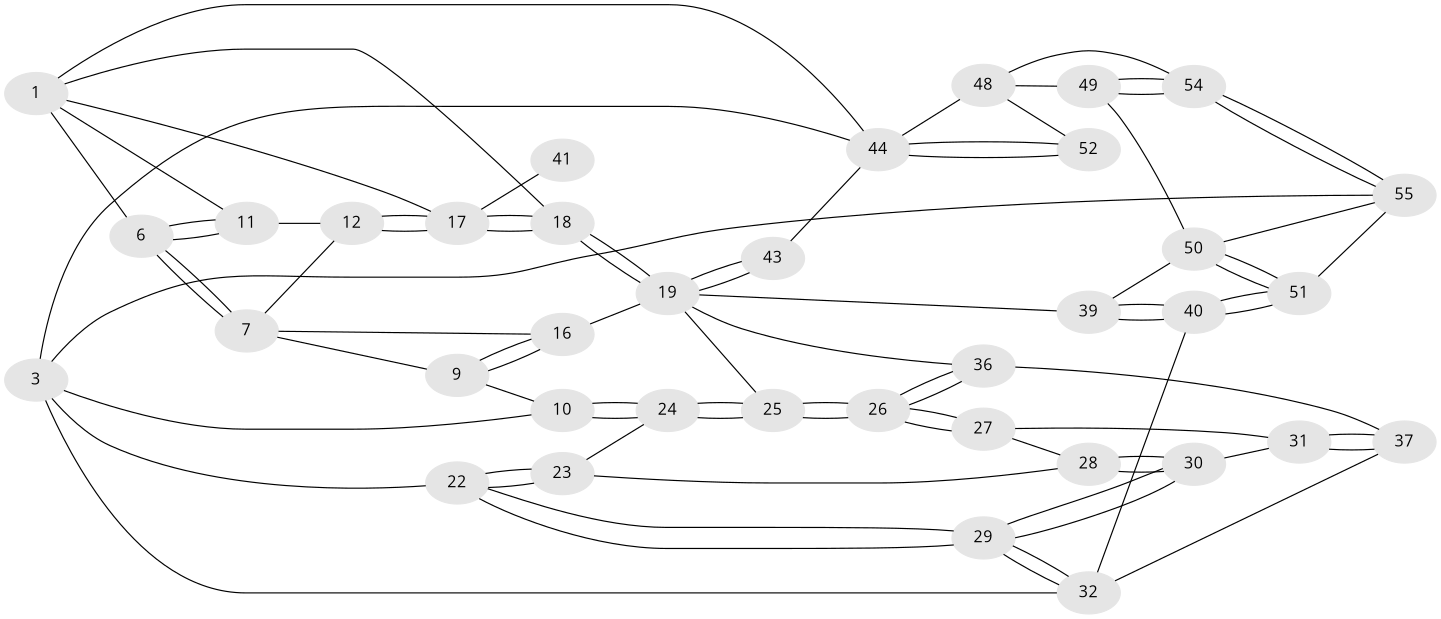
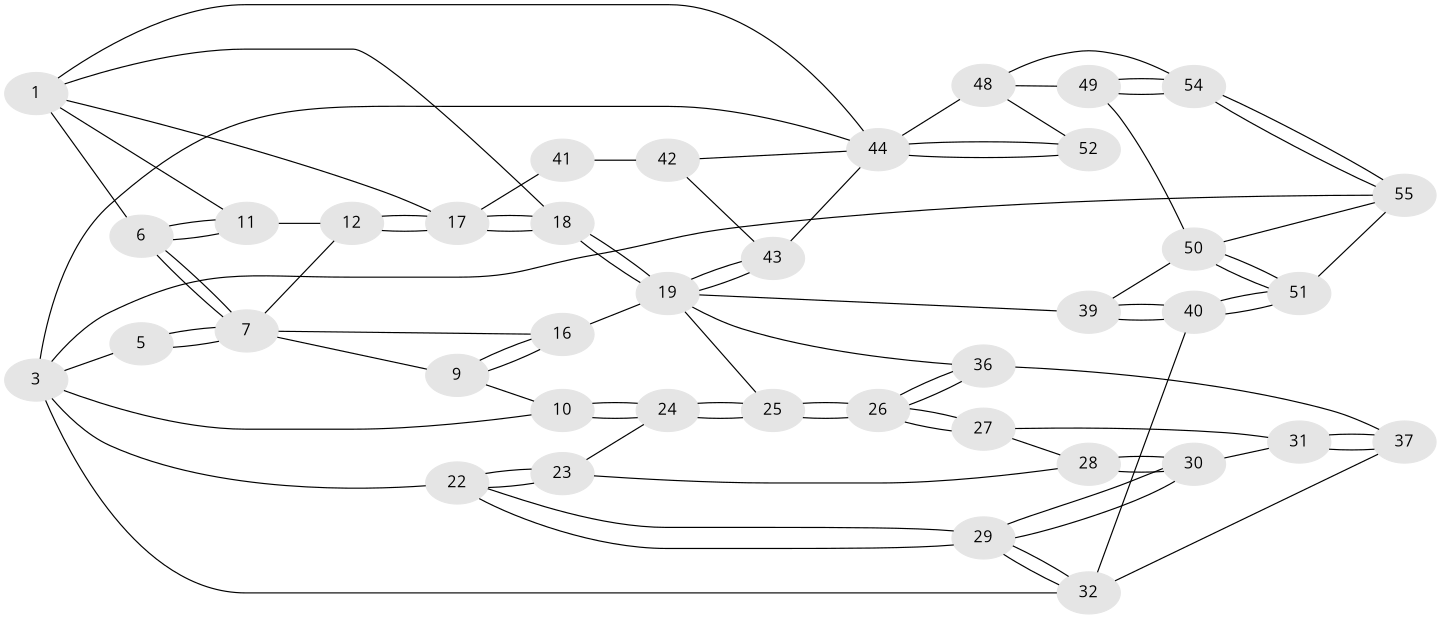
none -> (668, 160)
none -> (142, 344)
